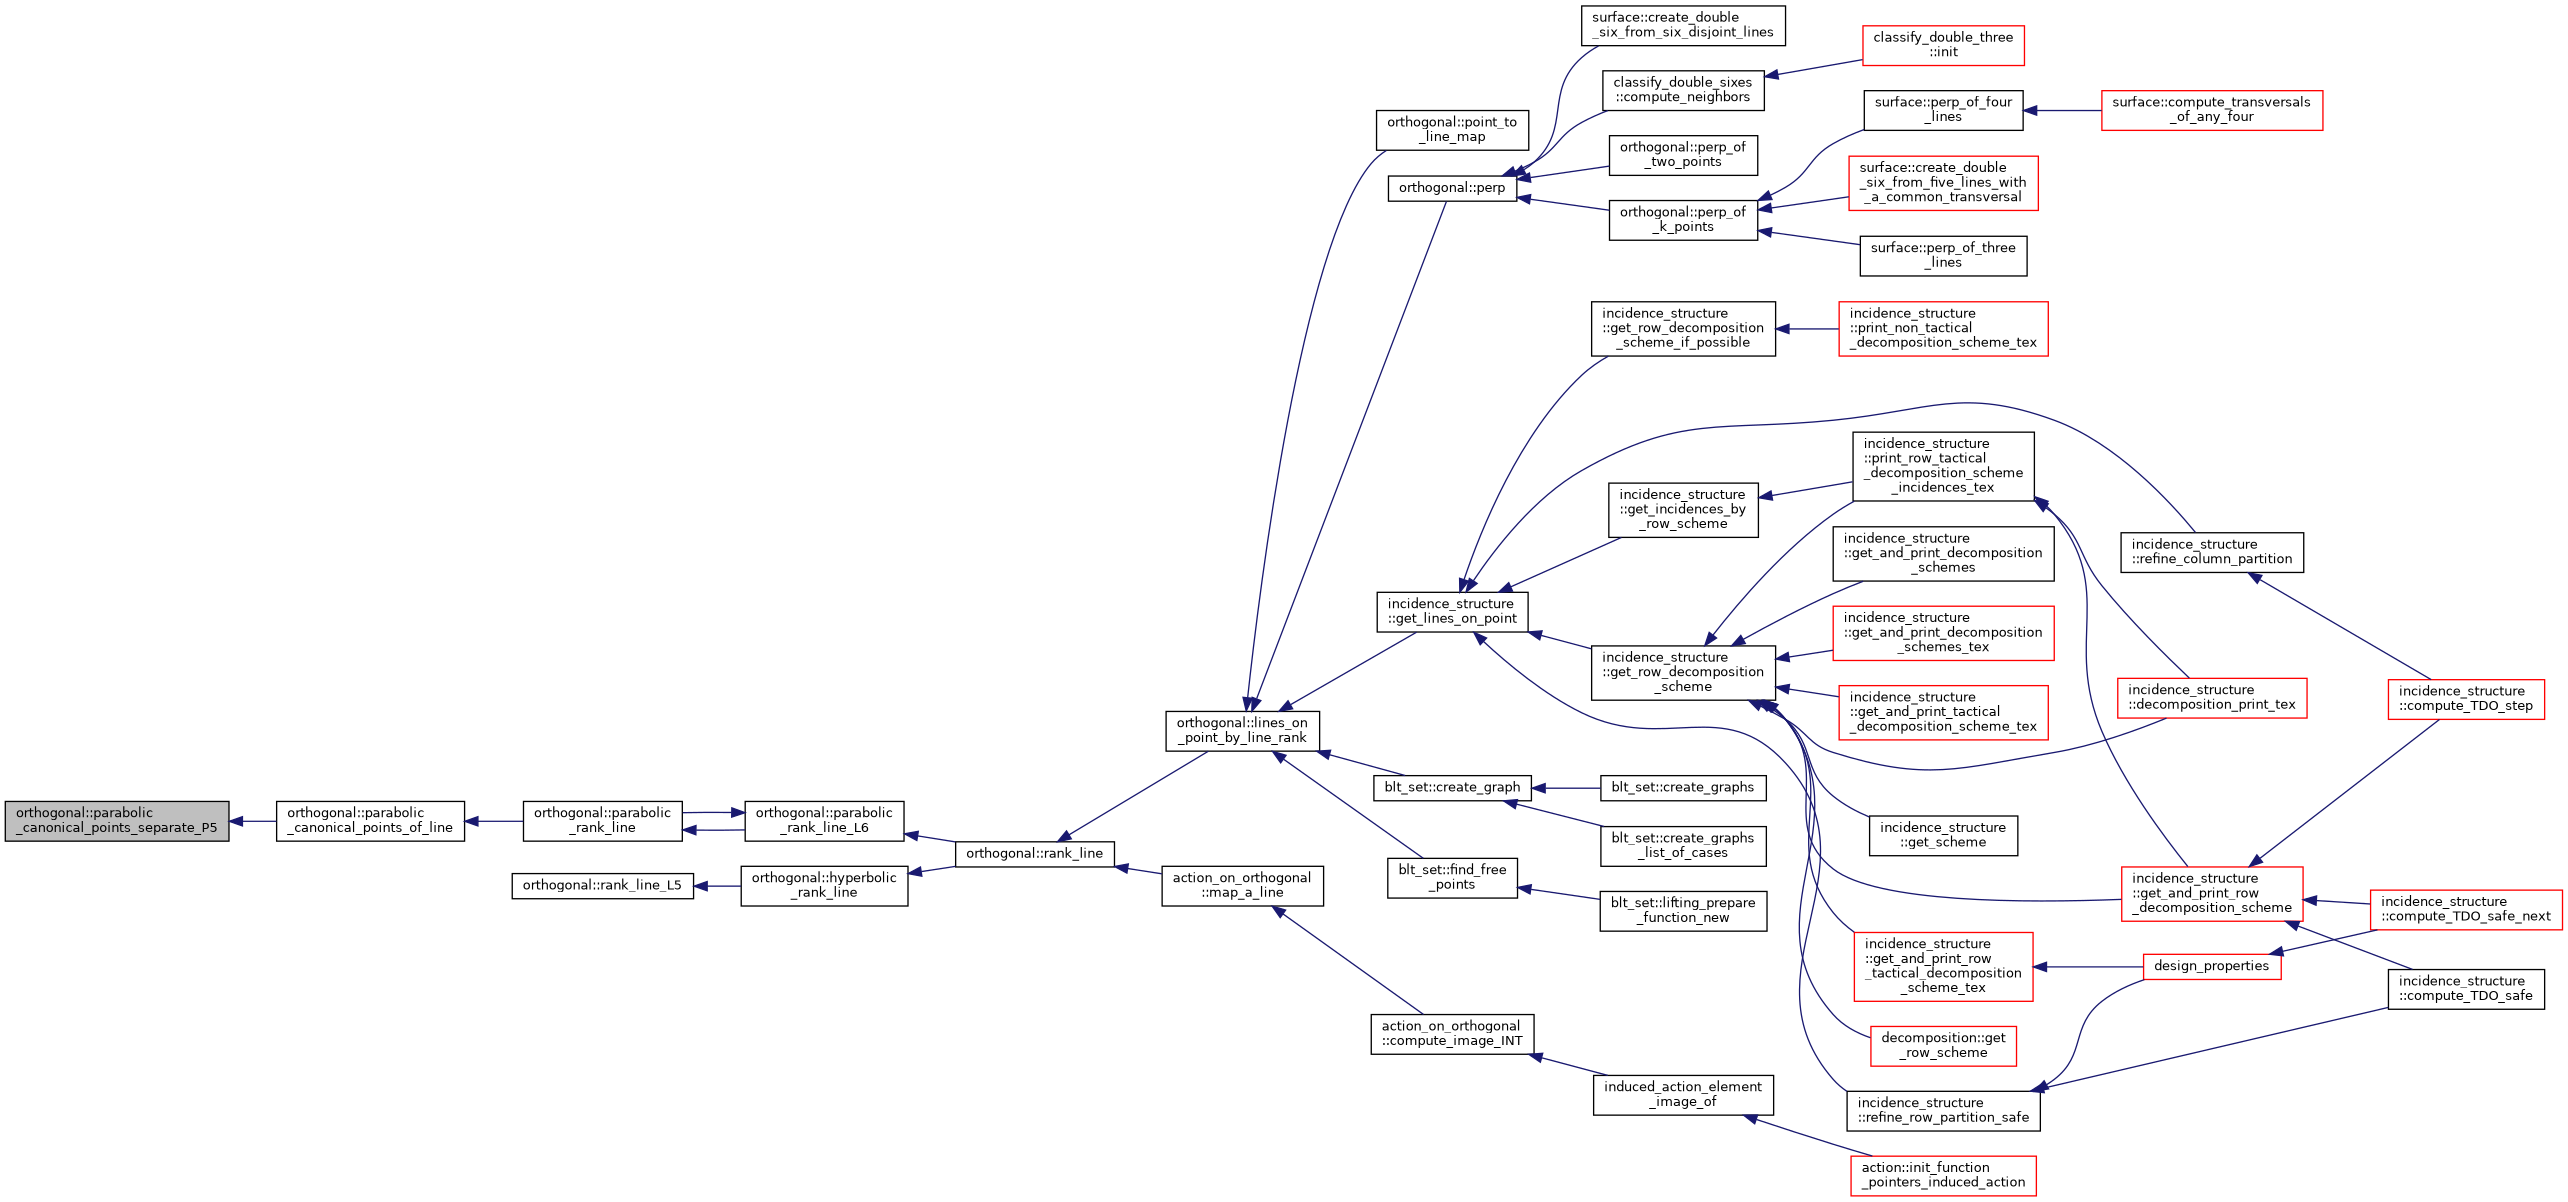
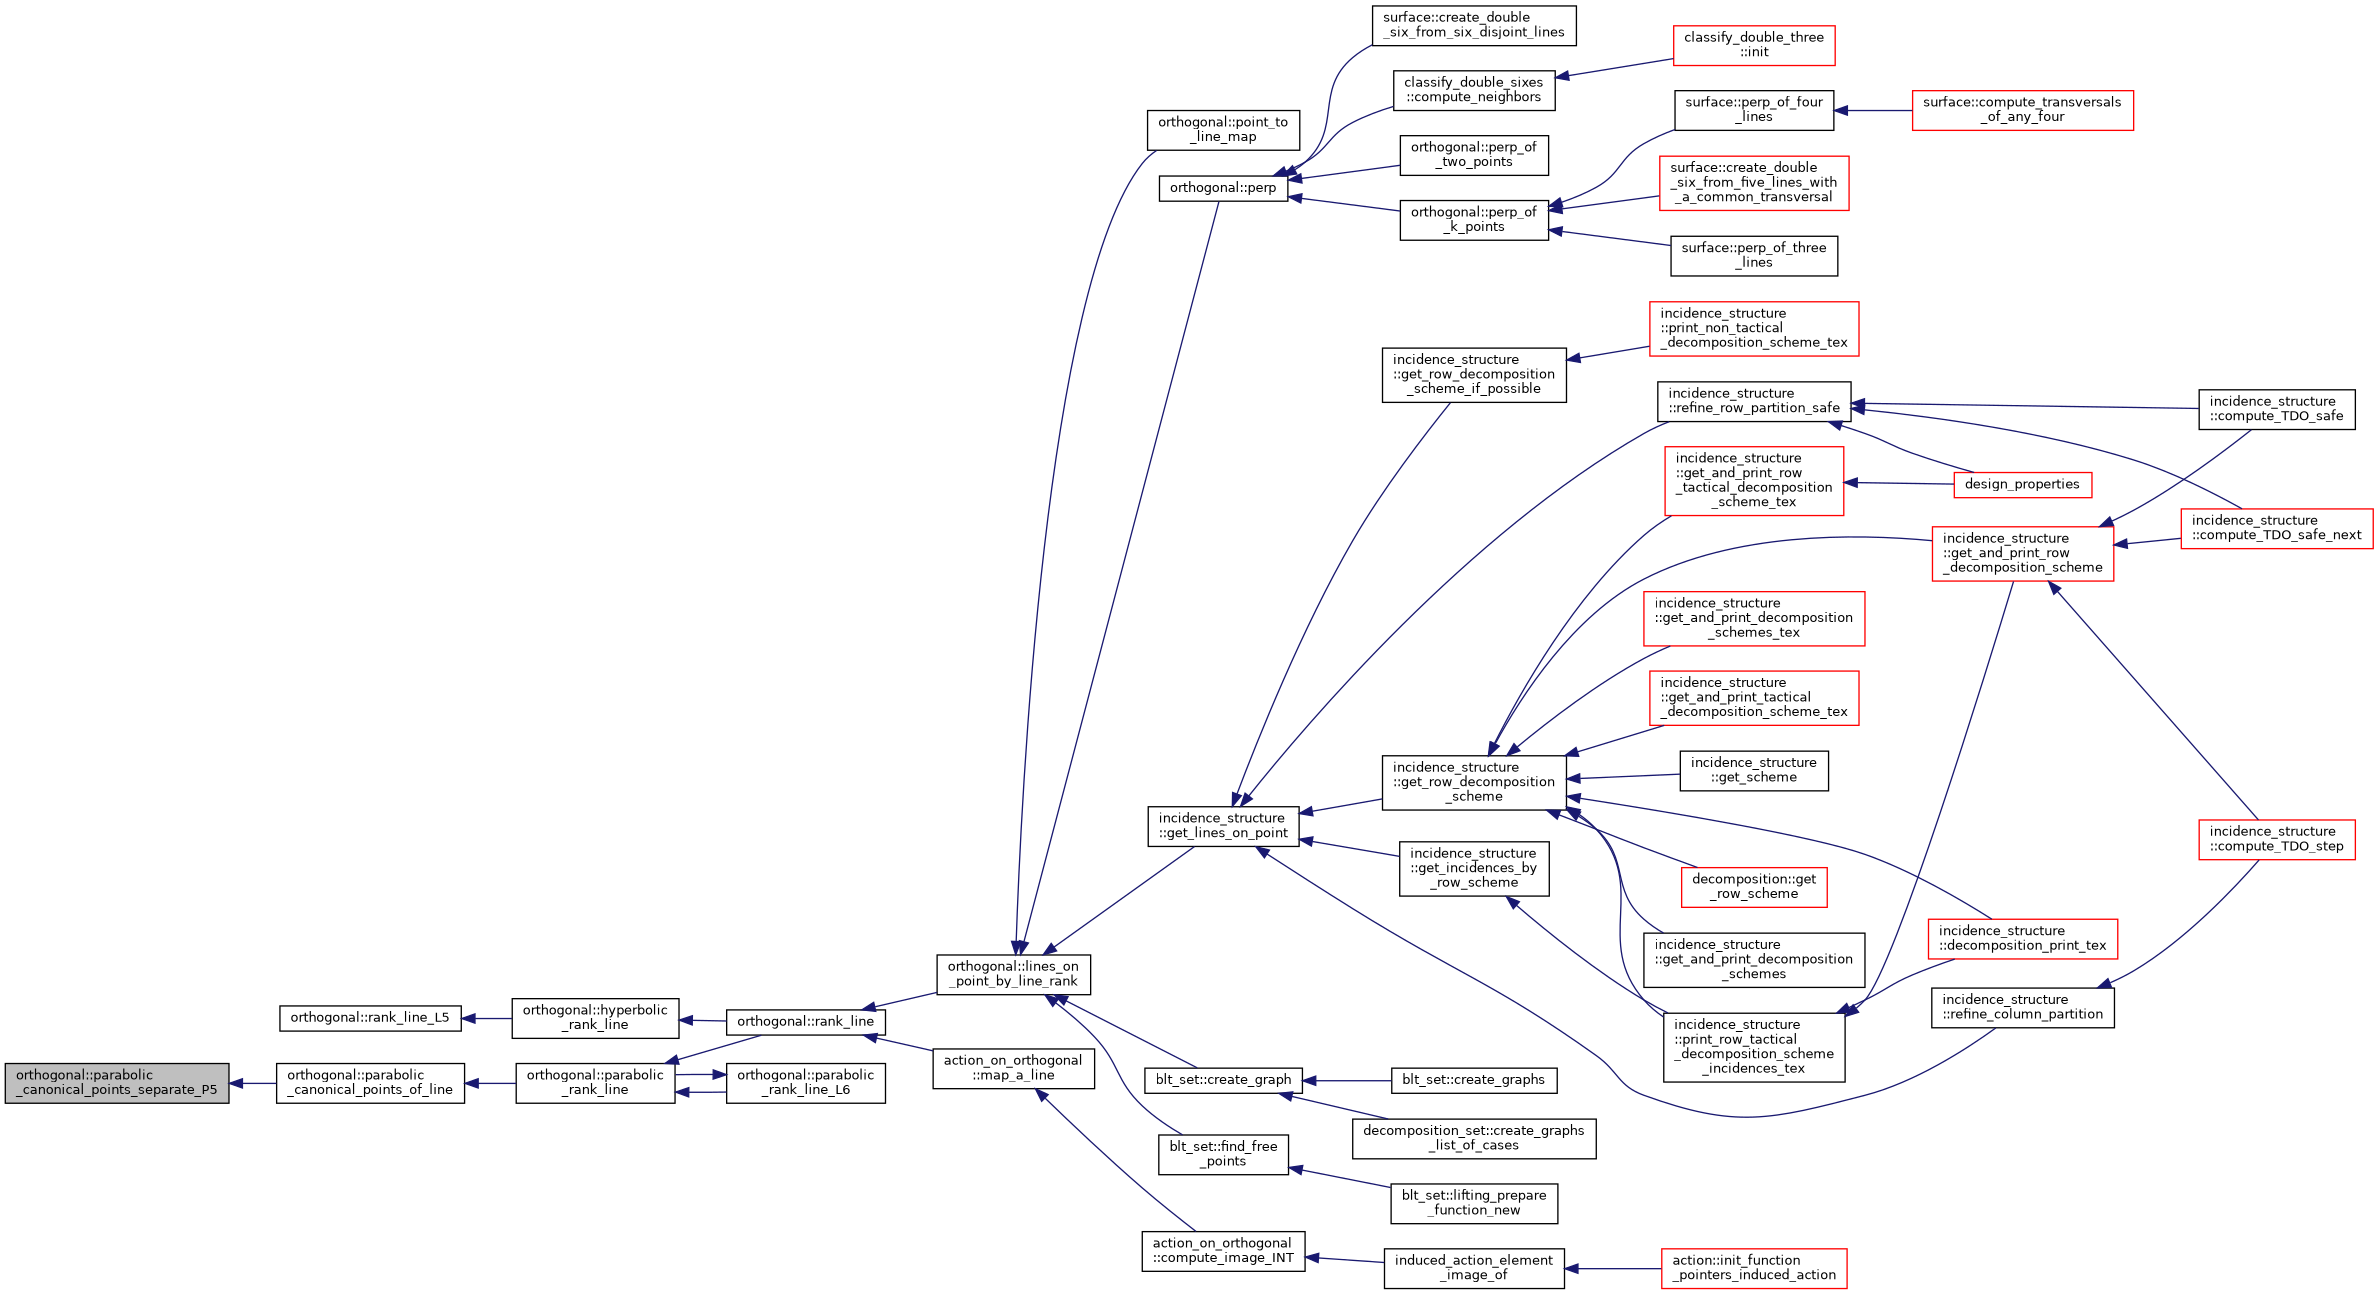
(937, 839) -> (720, 1047)
(1684, 846) -> (1475, 1139)
(2318, 943) -> (2059, 440)
